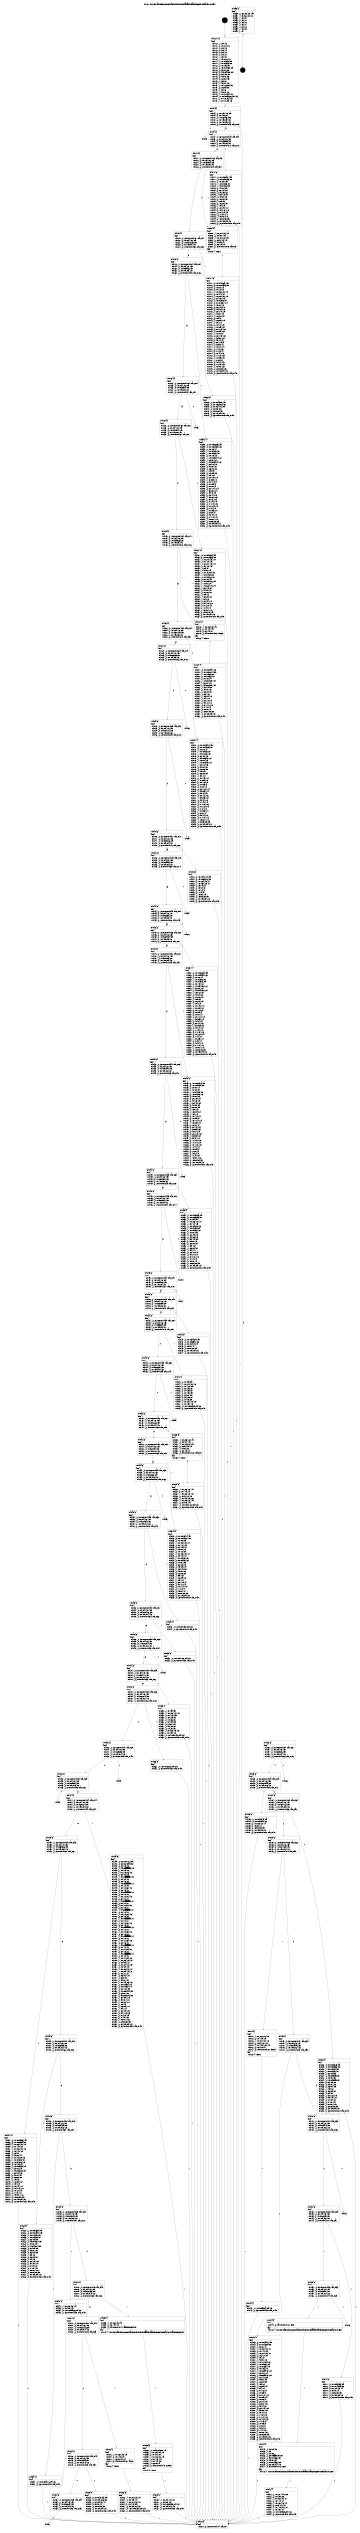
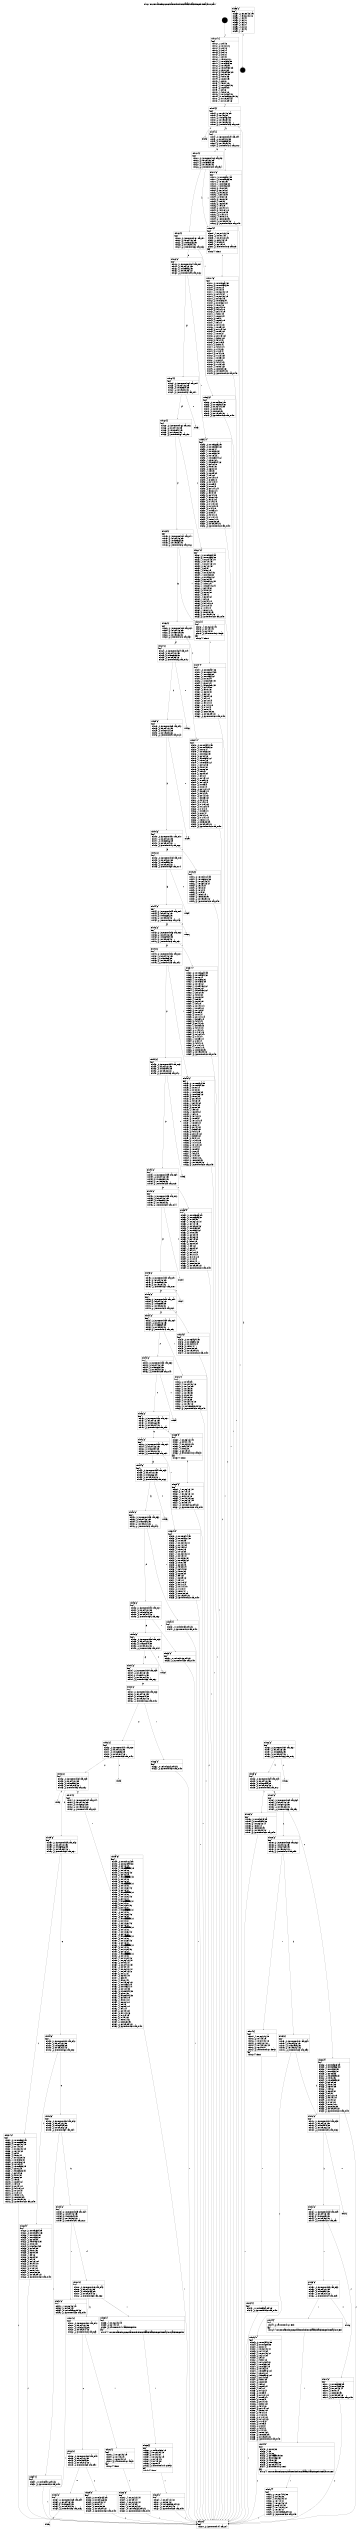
(174, 1722) -> none
(72, 1823) -> (61, 1812)
